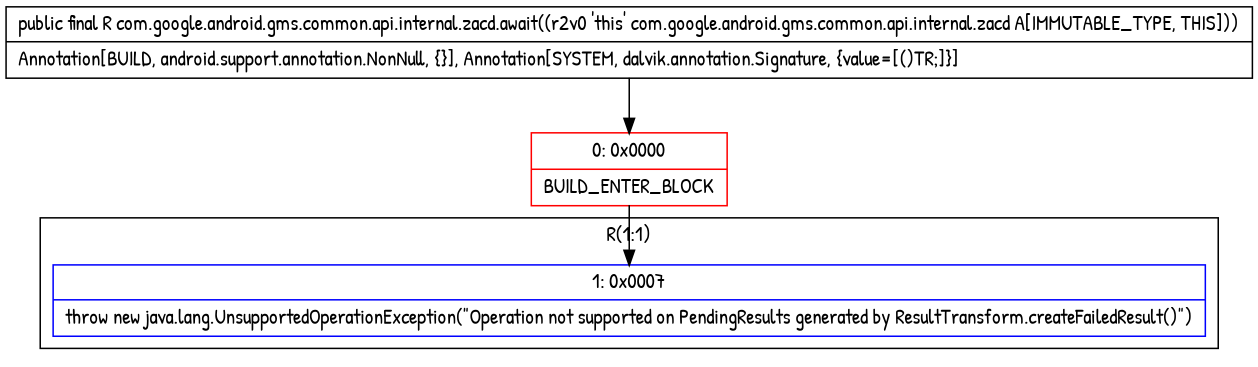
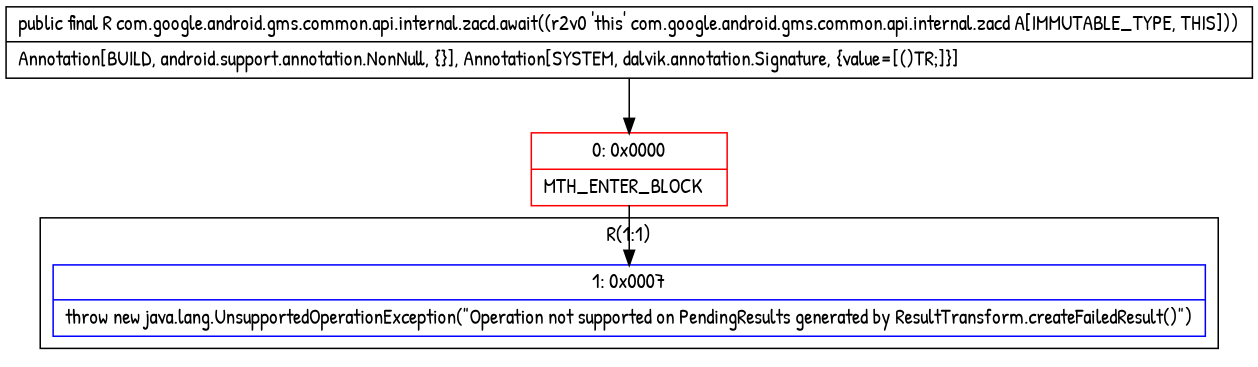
(629, 187) -> (624, 187)
